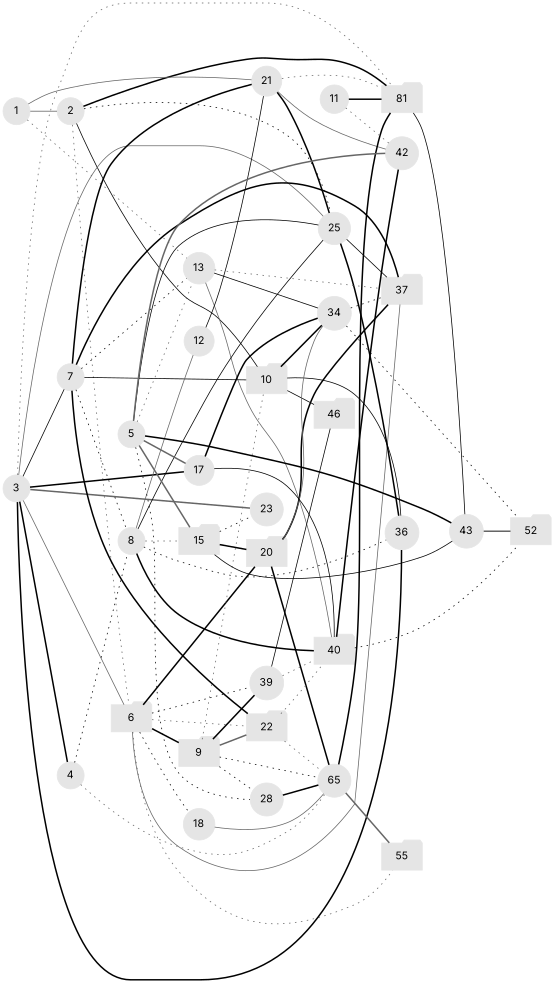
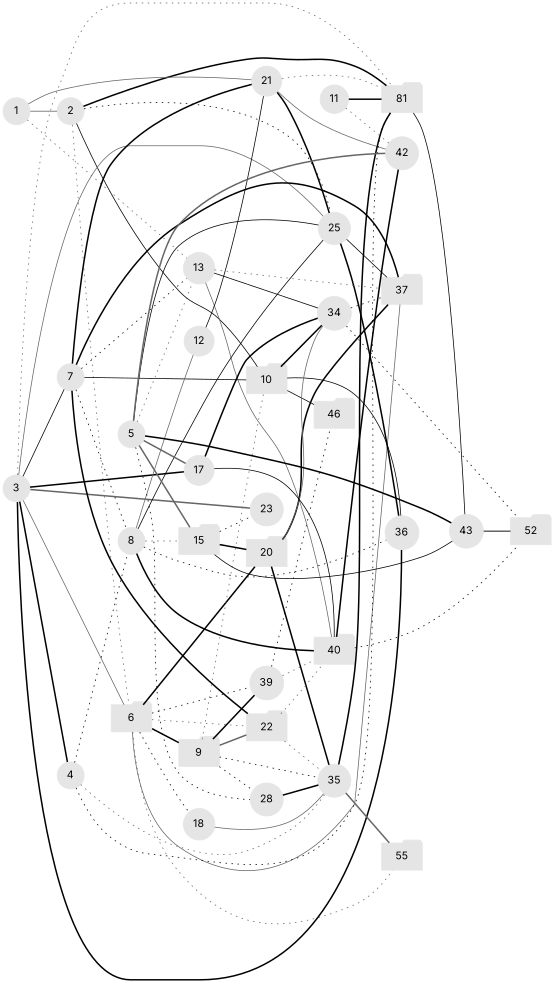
(301, 548) -> (301, 548)
none -> (369, 702)
(334, 781) -> (334, 781)
